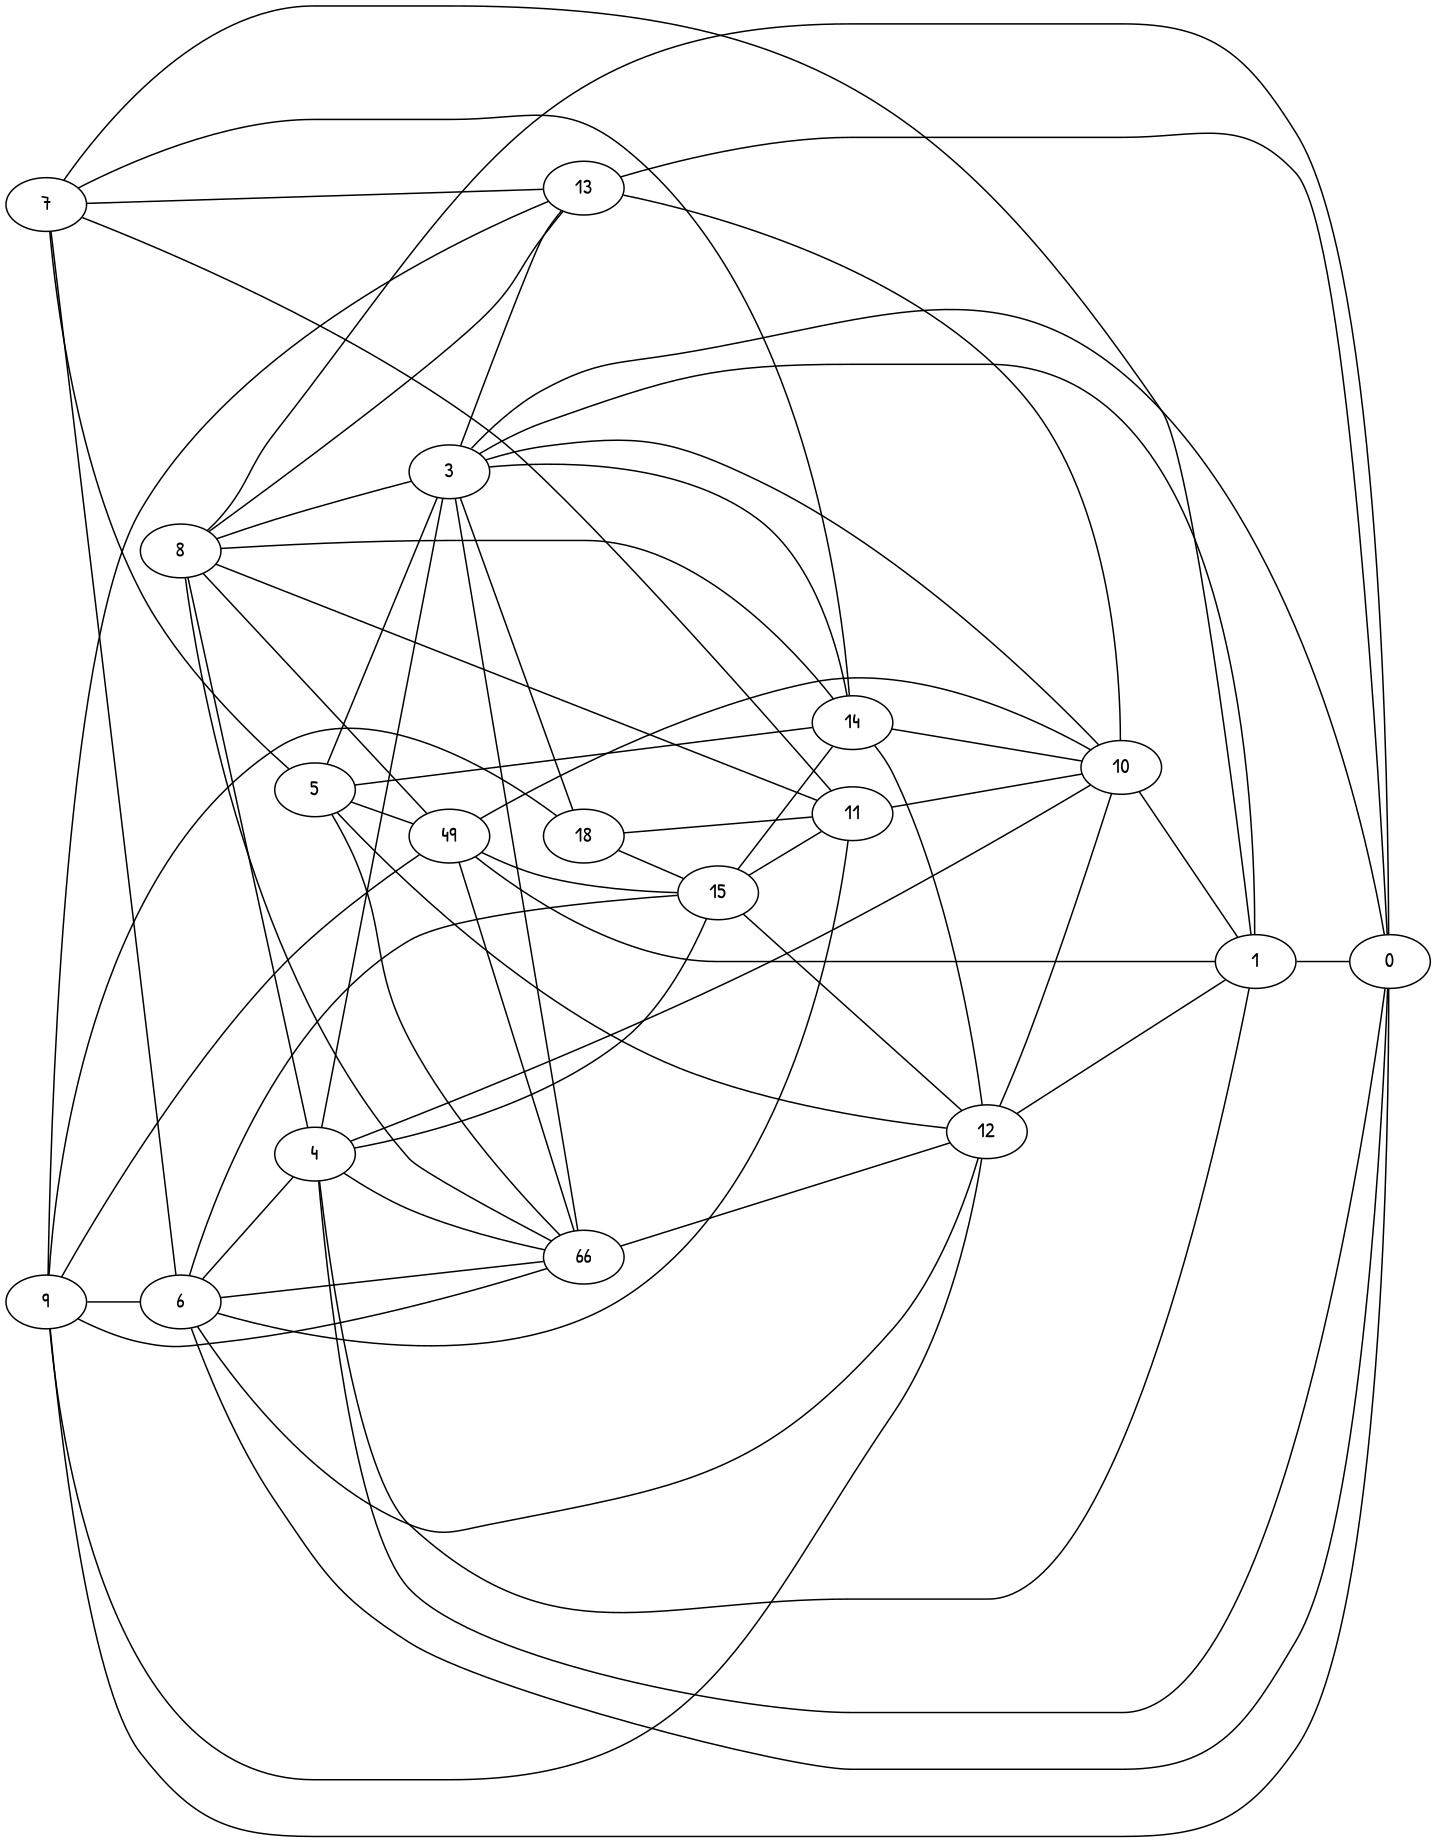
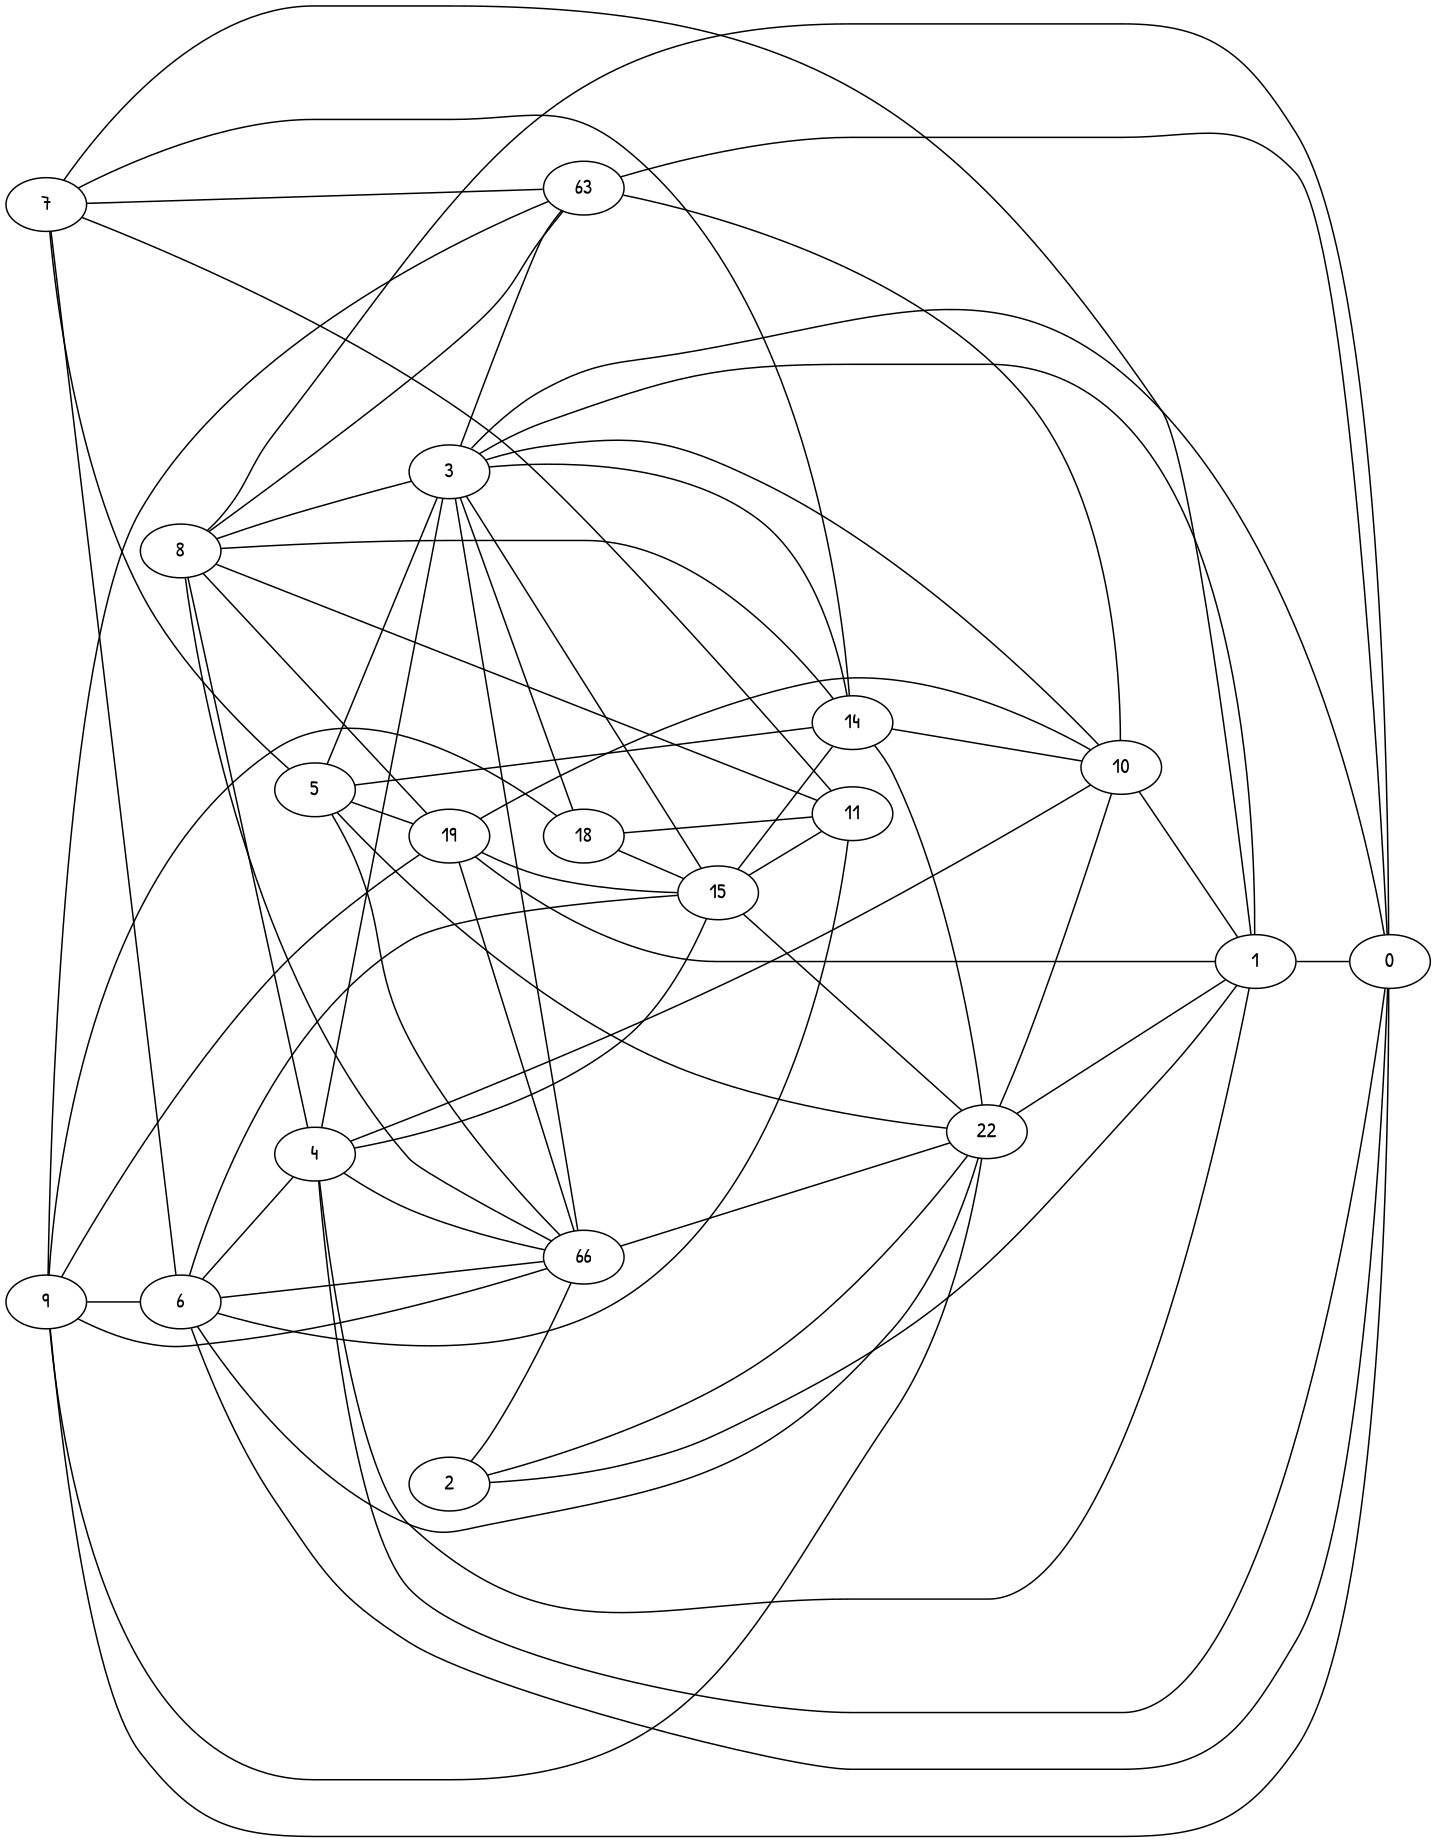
(584, 188) -> (584, 188)
none -> (584, 682)
(987, 791) -> none
(449, 836) -> (449, 836)
(987, 1132) -> (987, 1132)
none -> (449, 1484)
